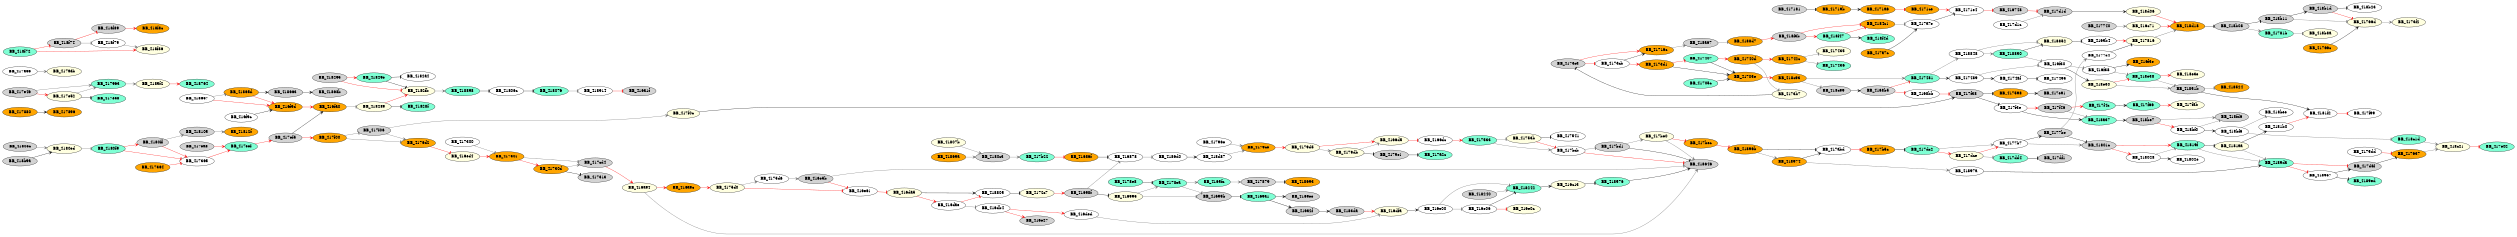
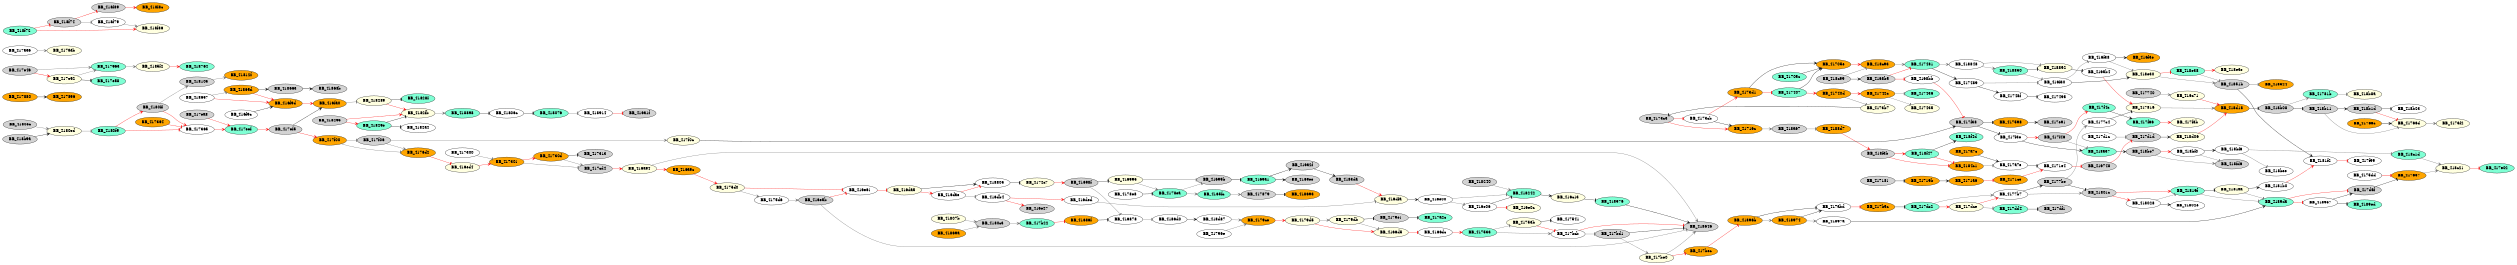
(2120, 73) -> (2121, 66)
(1811, 84) -> (1855, 72)
(371, 87) -> (373, 117)
(1126, 182) -> (1126, 194)
